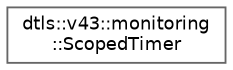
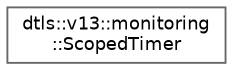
(116, 35) -> (116, 35)
